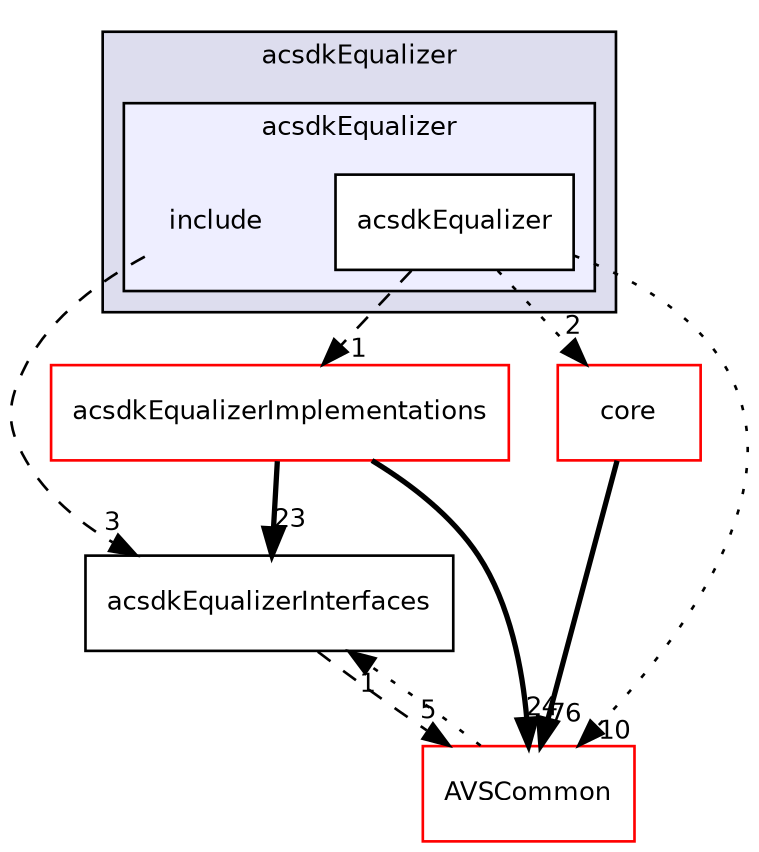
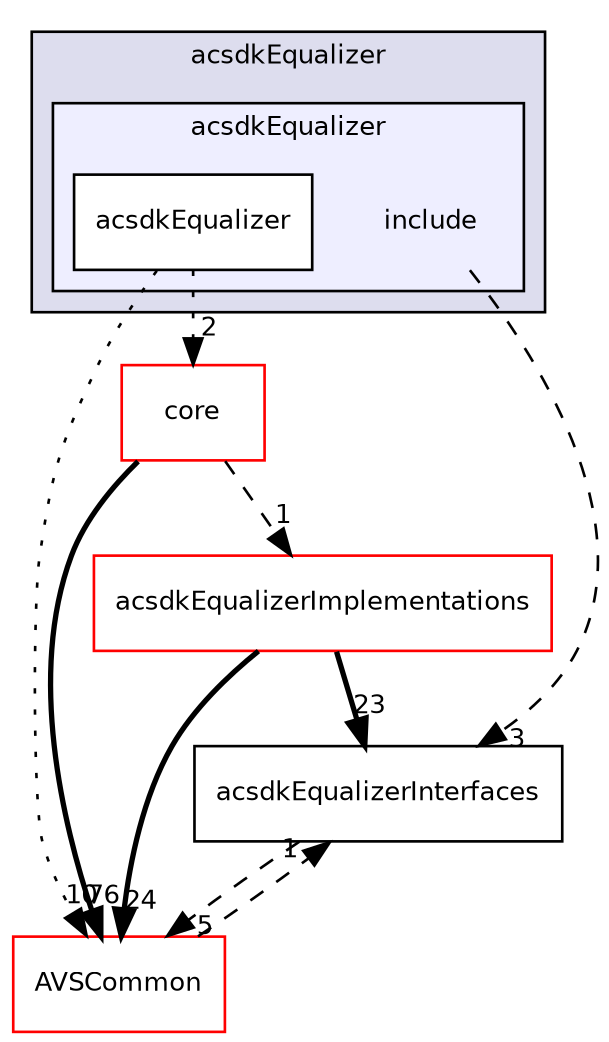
(376, 308) -> (250, 497)
(426, 705) -> (254, 898)
